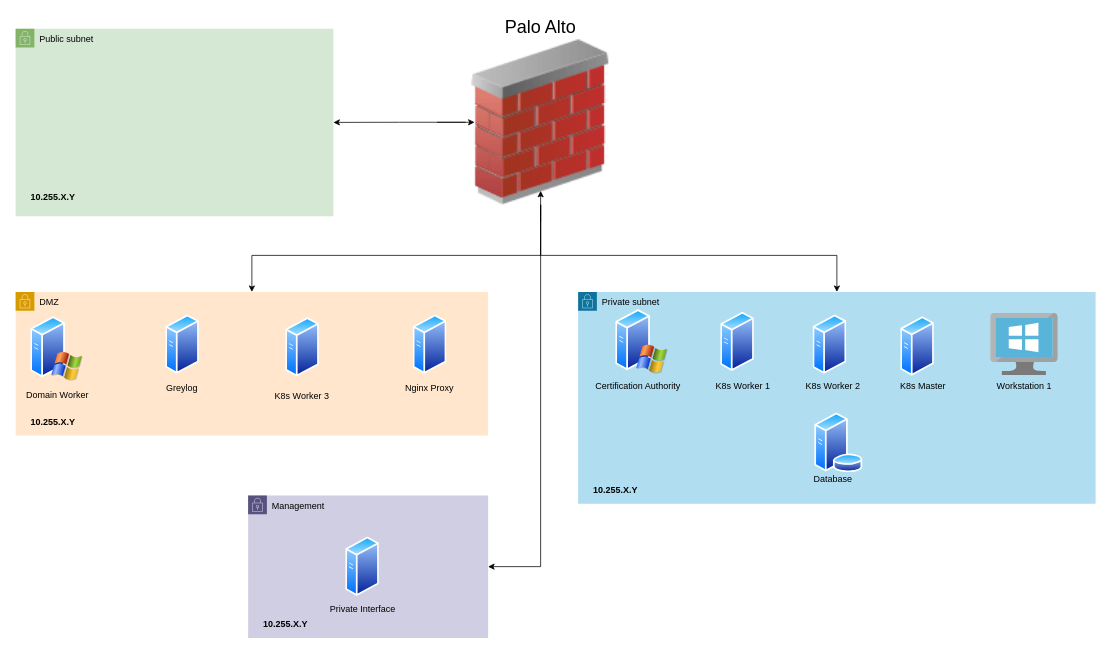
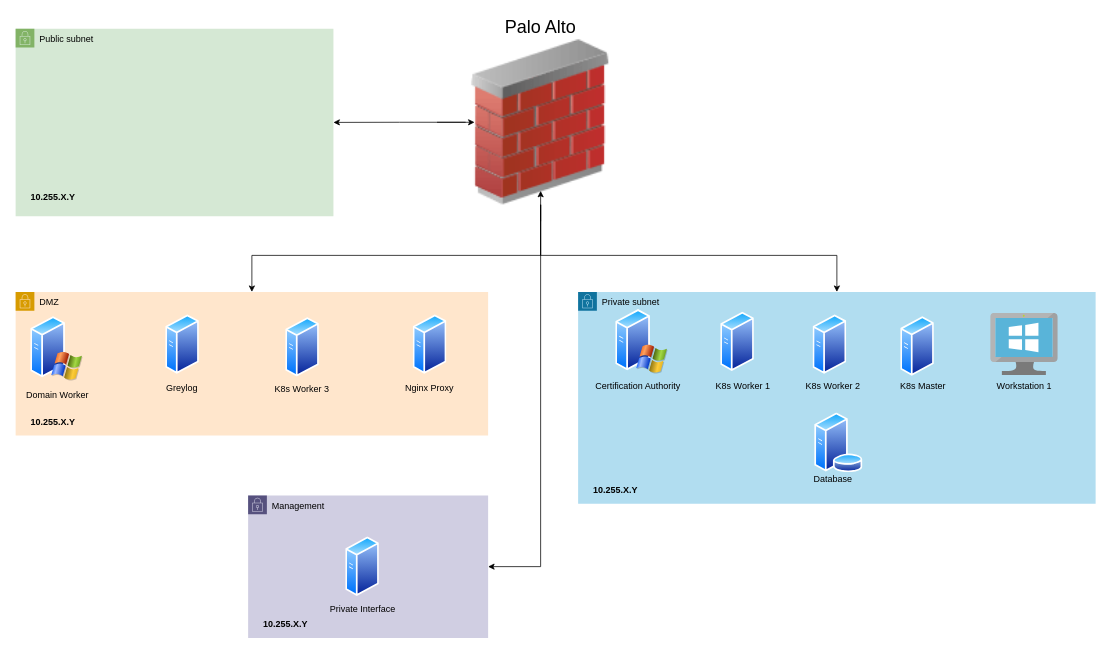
(302, 396) -> (302, 389)
